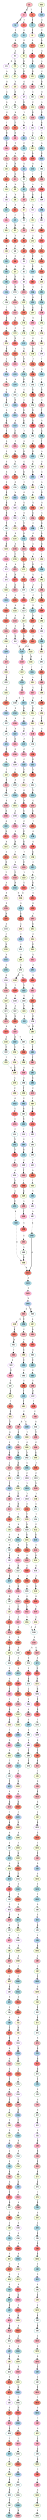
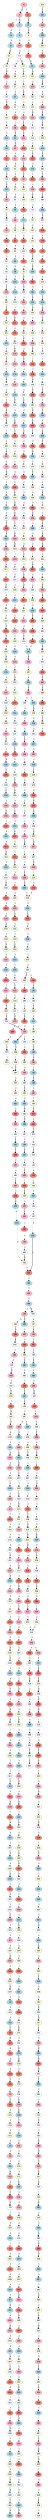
(33, 1026) -> (15, 1026)
